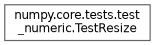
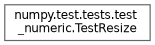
(77, 23) -> (77, 23)
